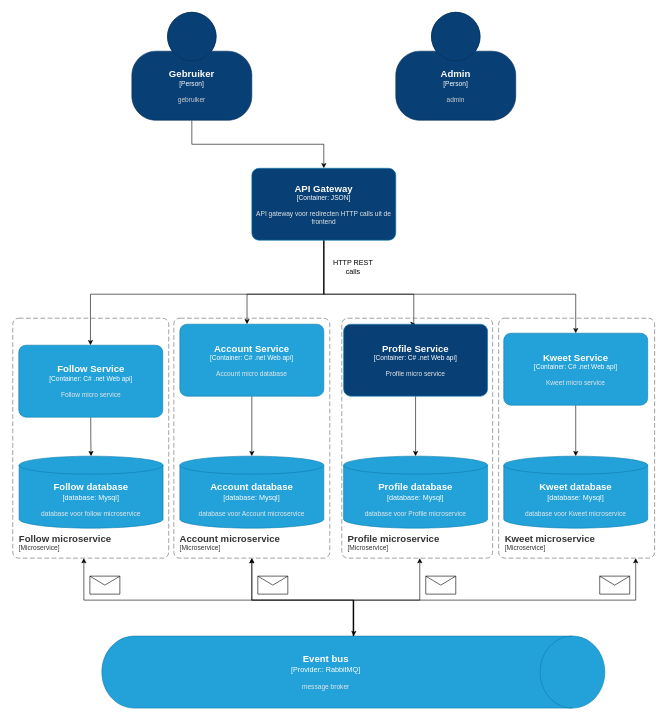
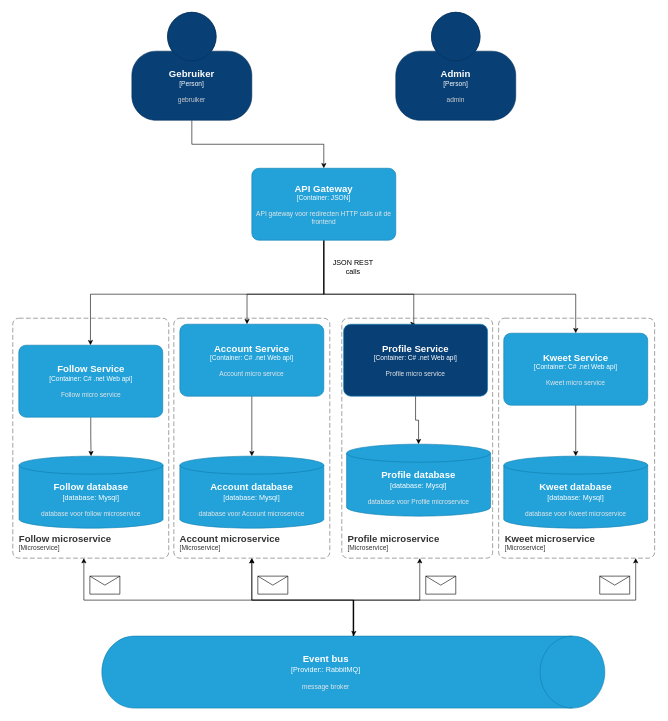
(324, 204) -> (324, 204)
(353, 267) -> (353, 267)
(252, 360) -> (252, 360)
(416, 492) -> (419, 480)
